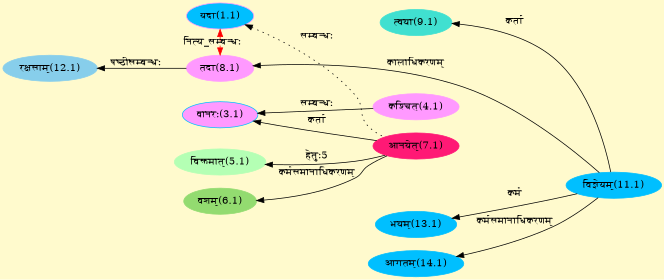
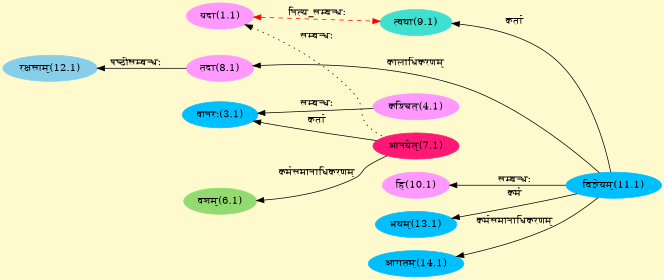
(220, 16) -> (220, 16)
(220, 42) -> (317, 19)
(220, 115) -> (220, 115)
(220, 162) -> none
none -> (416, 185)
